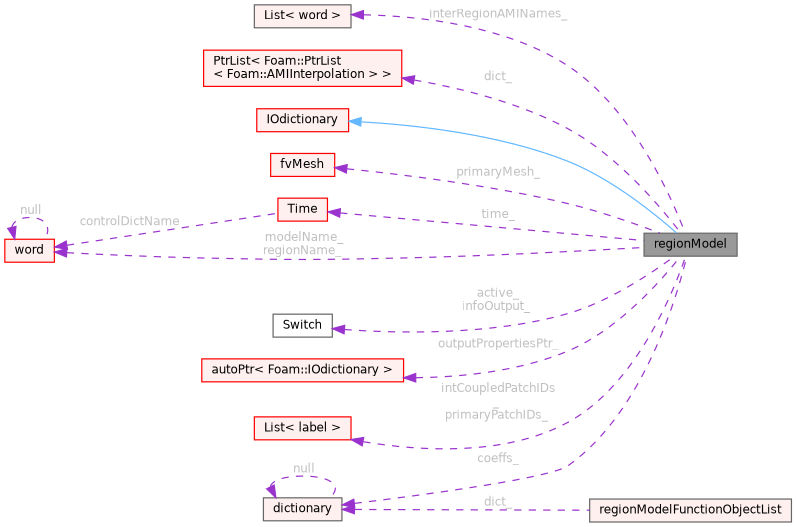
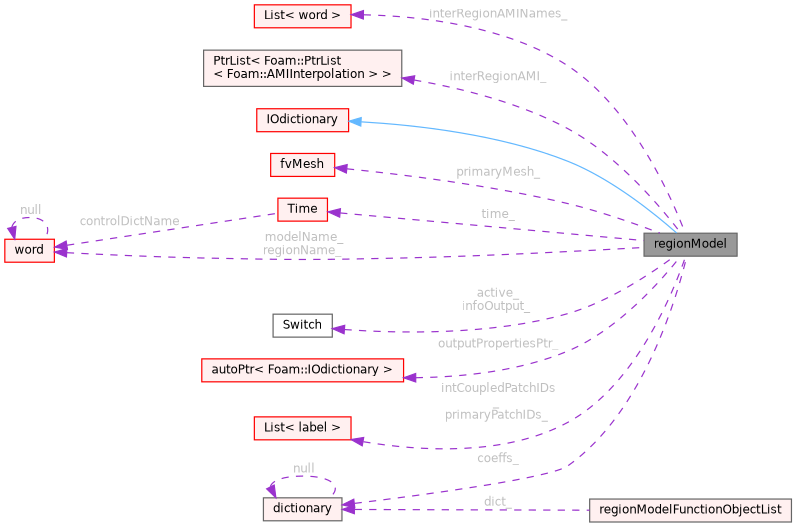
(303, 16) -> (303, 16)
(303, 68) -> (303, 68)
(497, 77) -> (497, 77)
